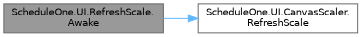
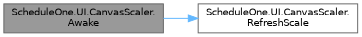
(84, 18) -> (84, 18)
